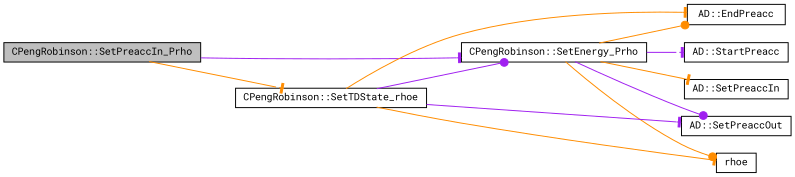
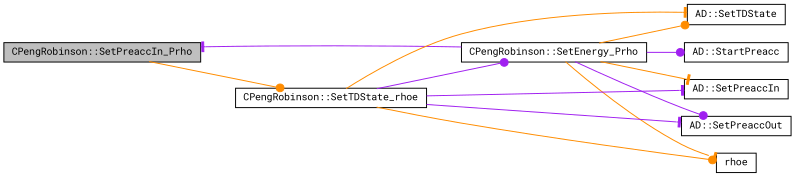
(736, 15) -> (736, 15)
(662, 52) -> (662, 52)
(329, 59) -> (334, 46)
(213, 74) -> (213, 74)
none -> (553, 93)
(630, 112) -> (630, 112)
(544, 136) -> (544, 136)
